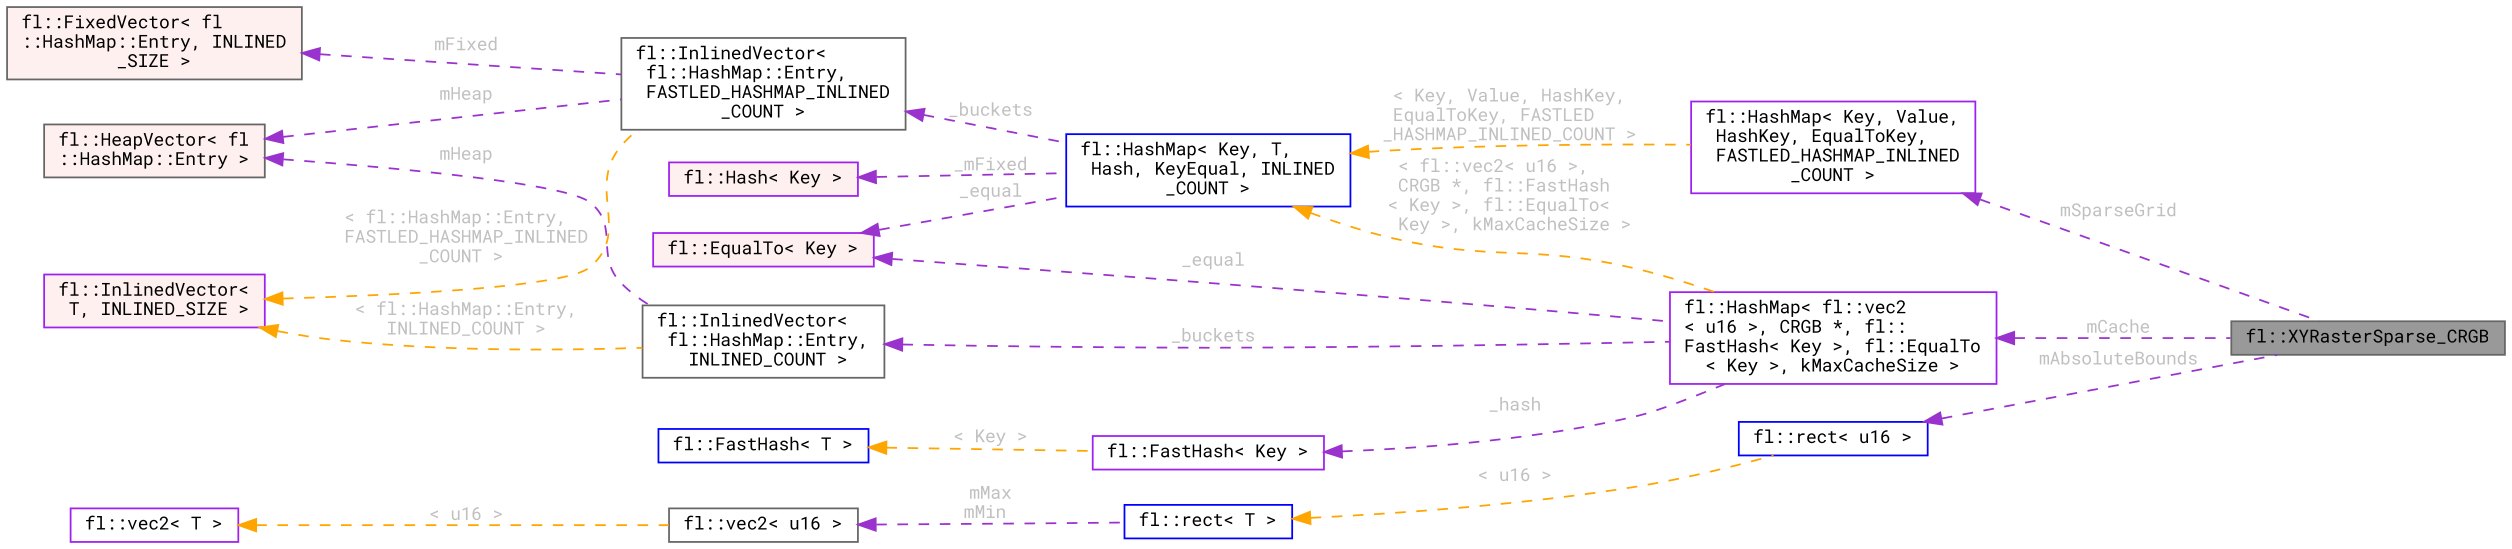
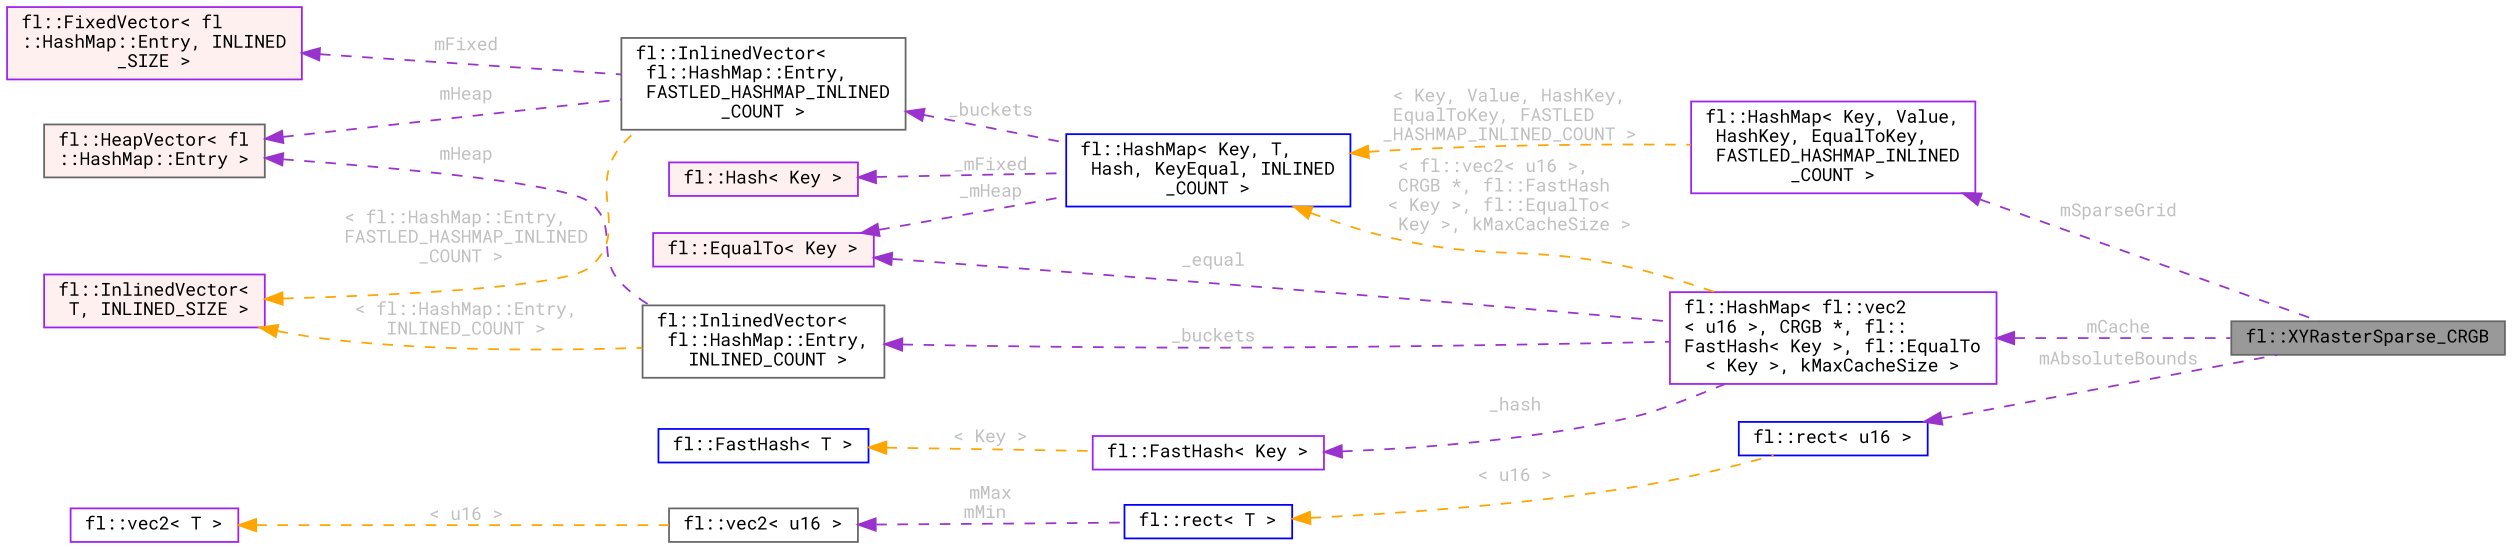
(154, 43) -> (154, 43)
(986, 192) -> (986, 192)
